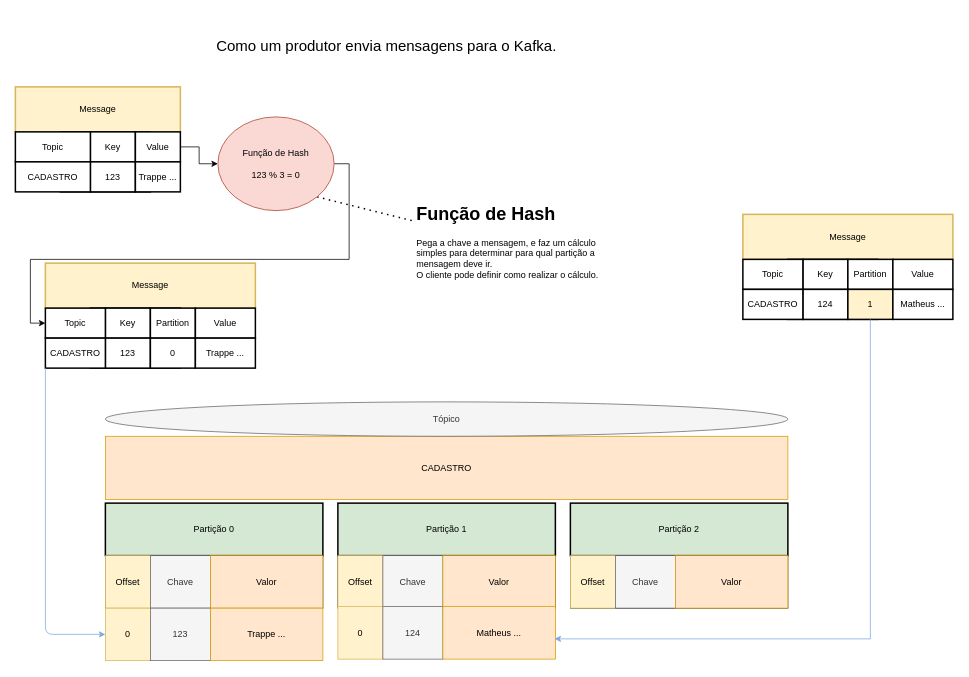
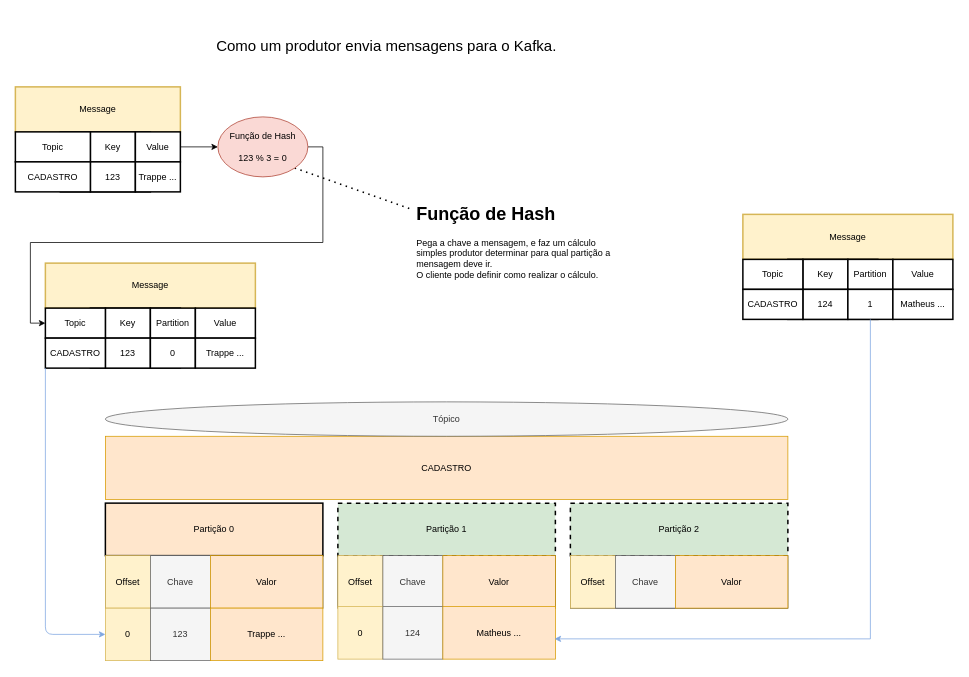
(276, 164) -> (263, 147)
(522, 219) -> (522, 219)
(870, 304) -> (870, 304)
(214, 529) -> (214, 529)
(447, 529) -> (447, 529)
(679, 529) -> (679, 529)
